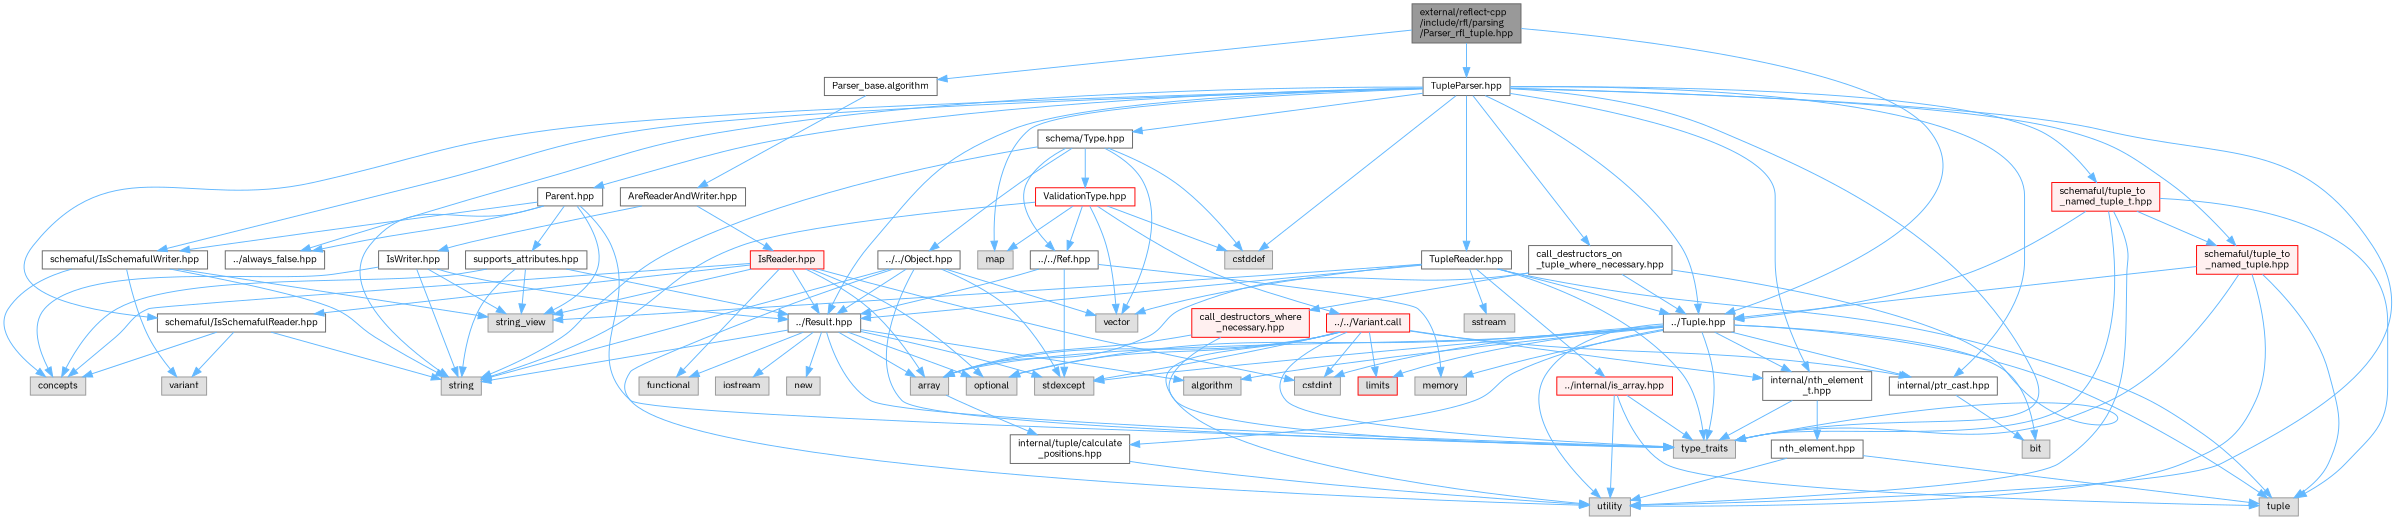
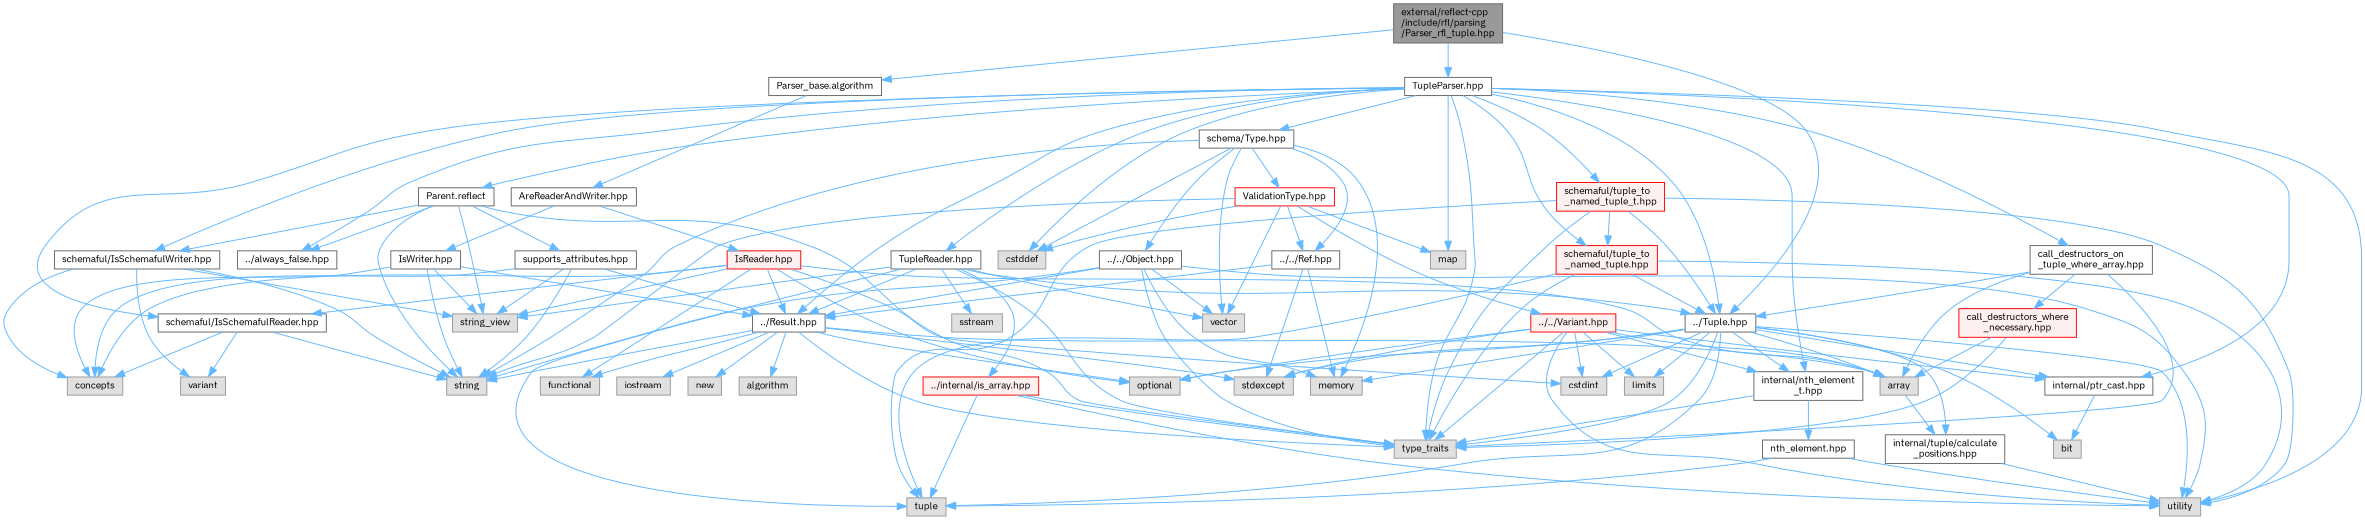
(570, 197) -> (456, 197)
none -> (1377, 245)
(1600, 260) -> (2091, 260)
(1014, 312) -> (1208, 347)
(1368, 323) -> (1573, 323)
(1364, 361) -> none
(1378, 386) -> (1644, 386)
